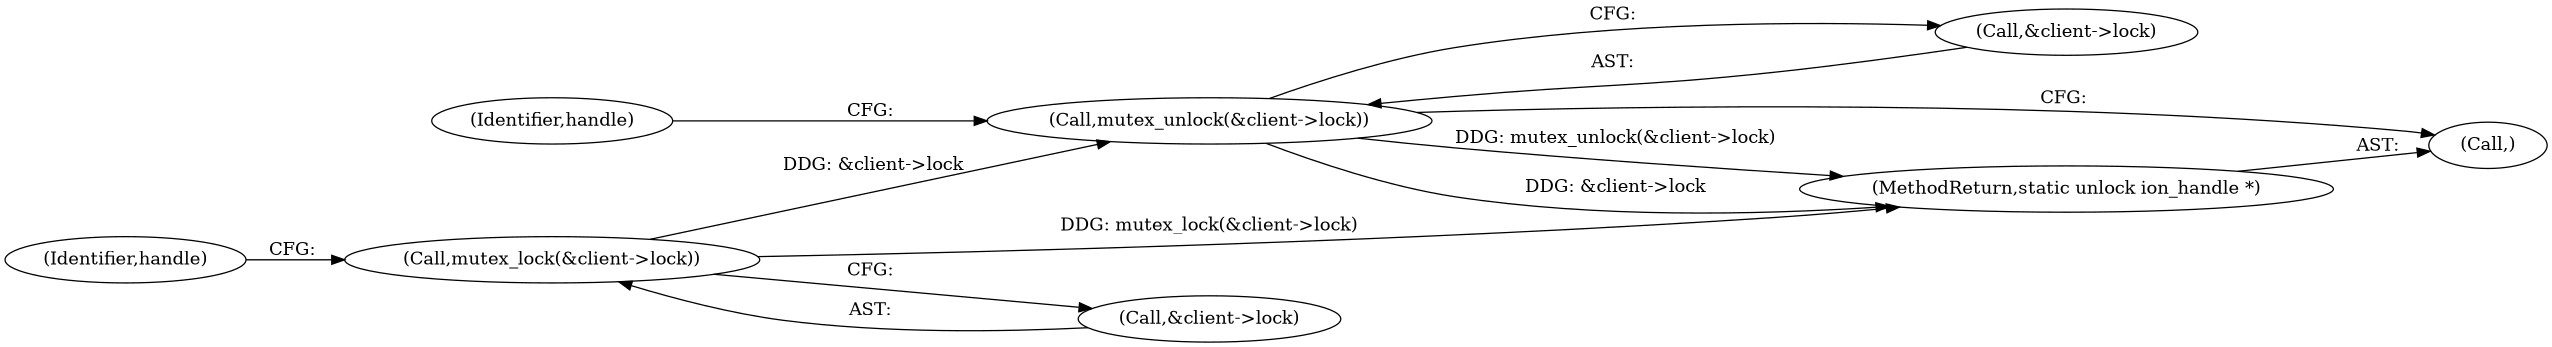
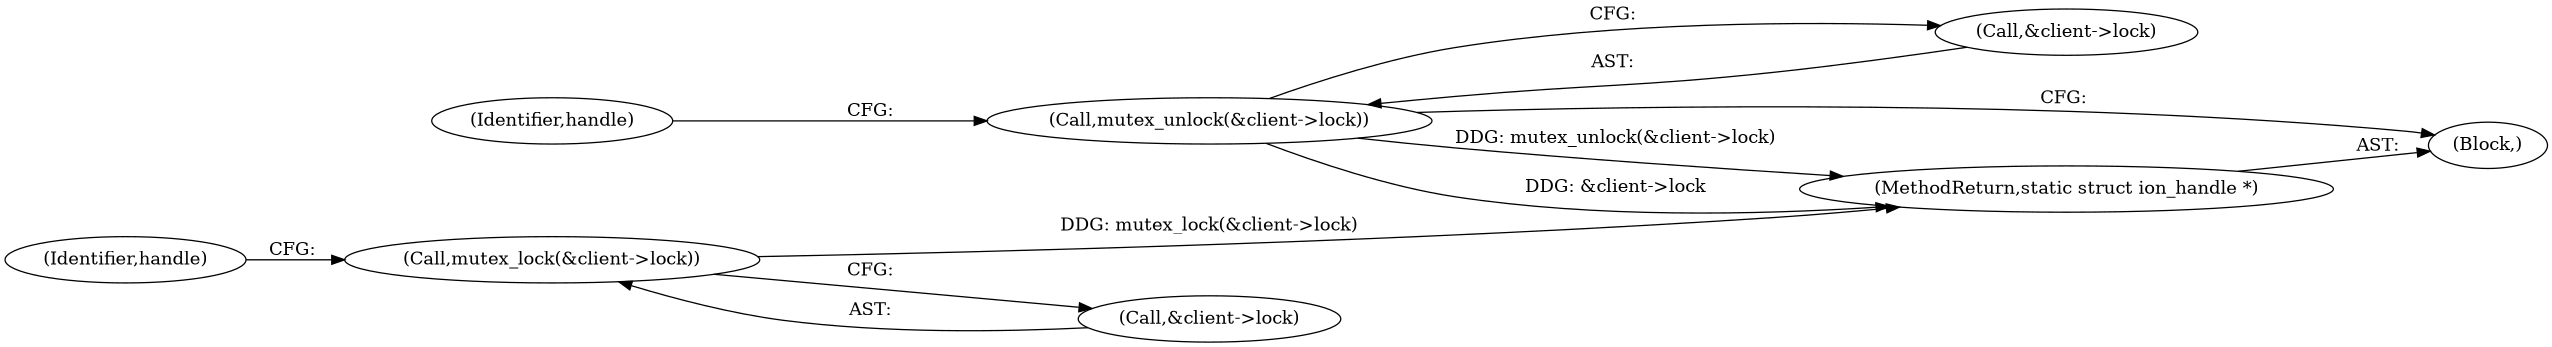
(2488, 145) -> (2488, 145)
(2067, 189) -> (2067, 189)
(874, 192) -> none
